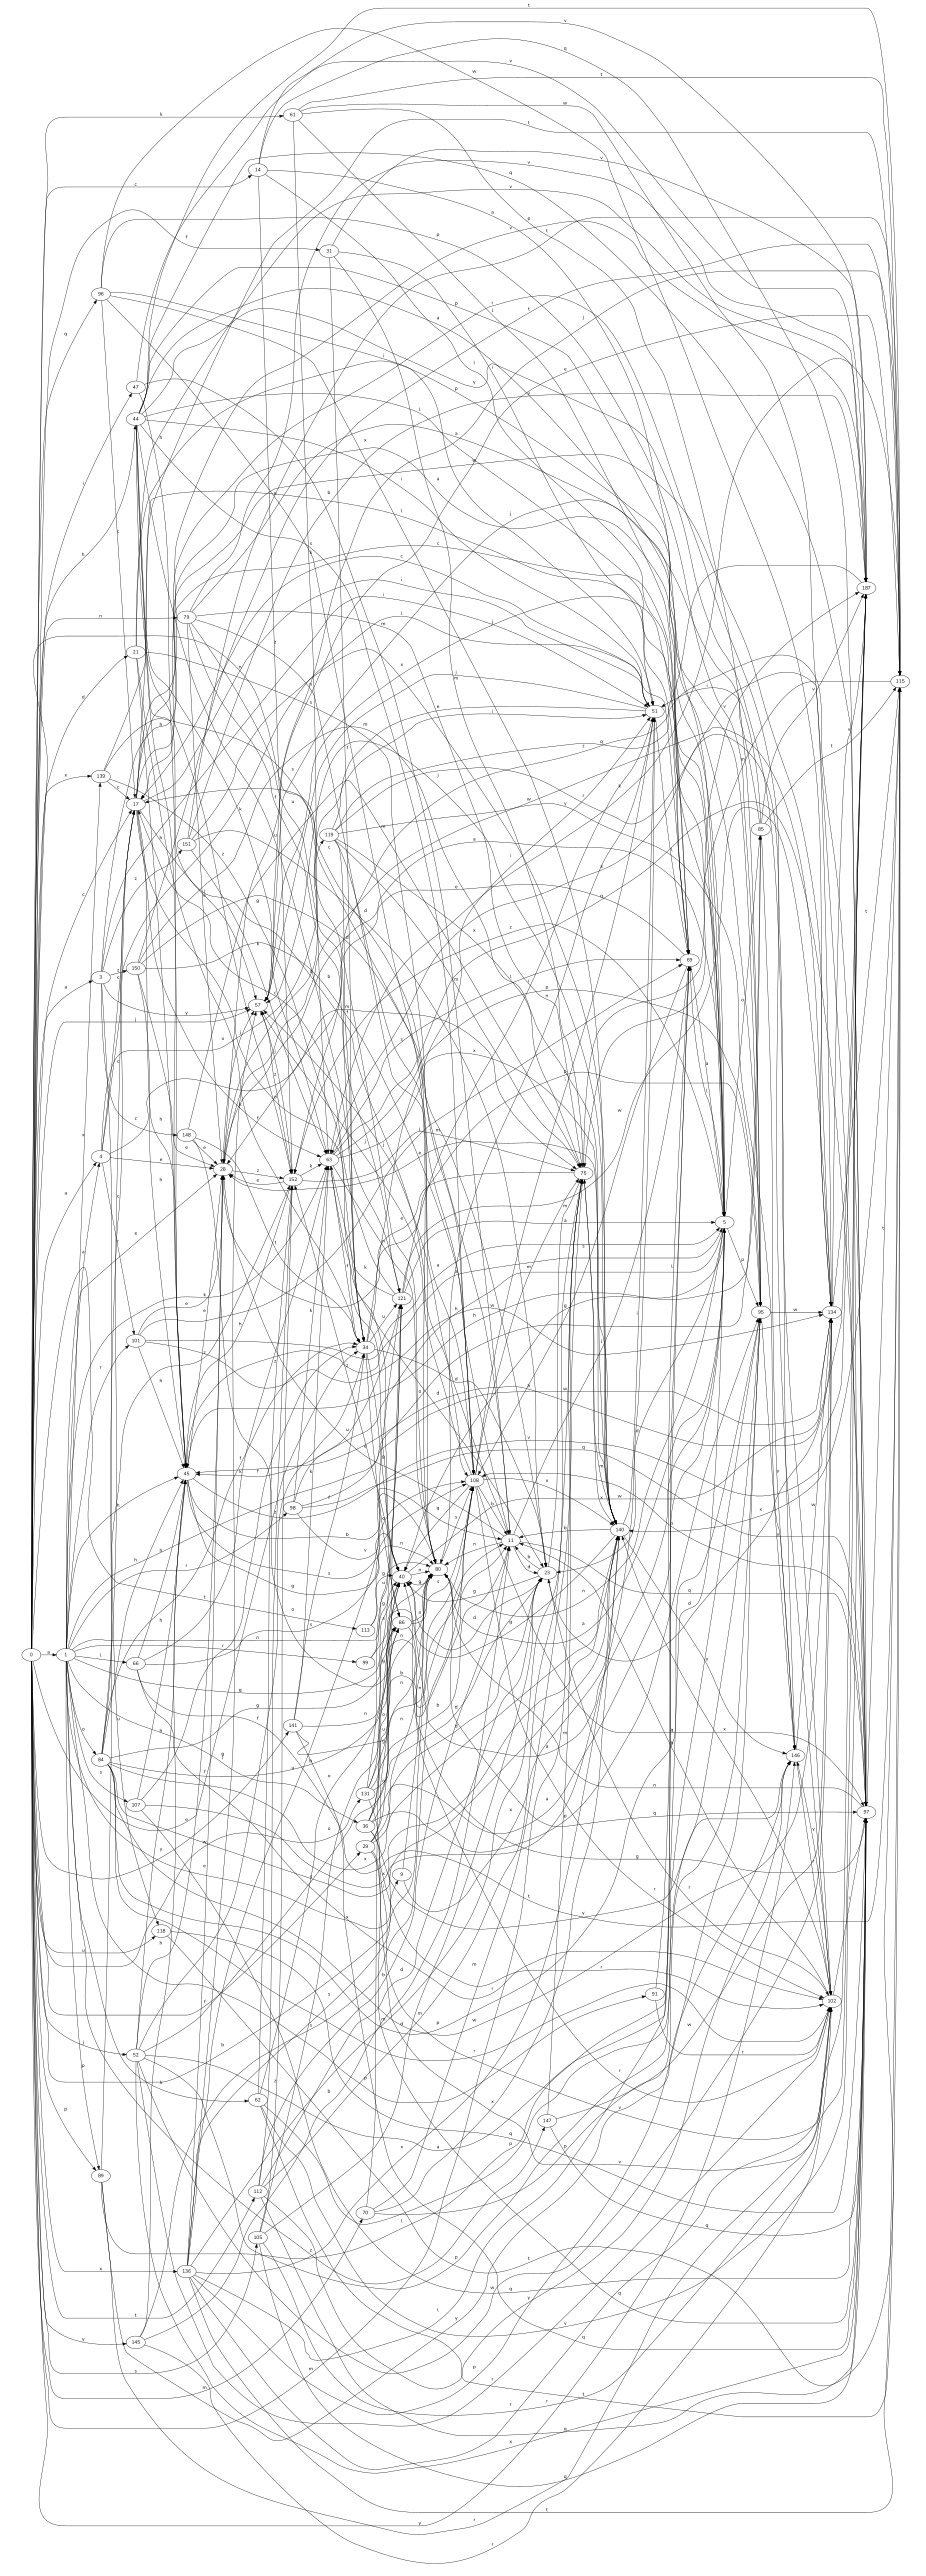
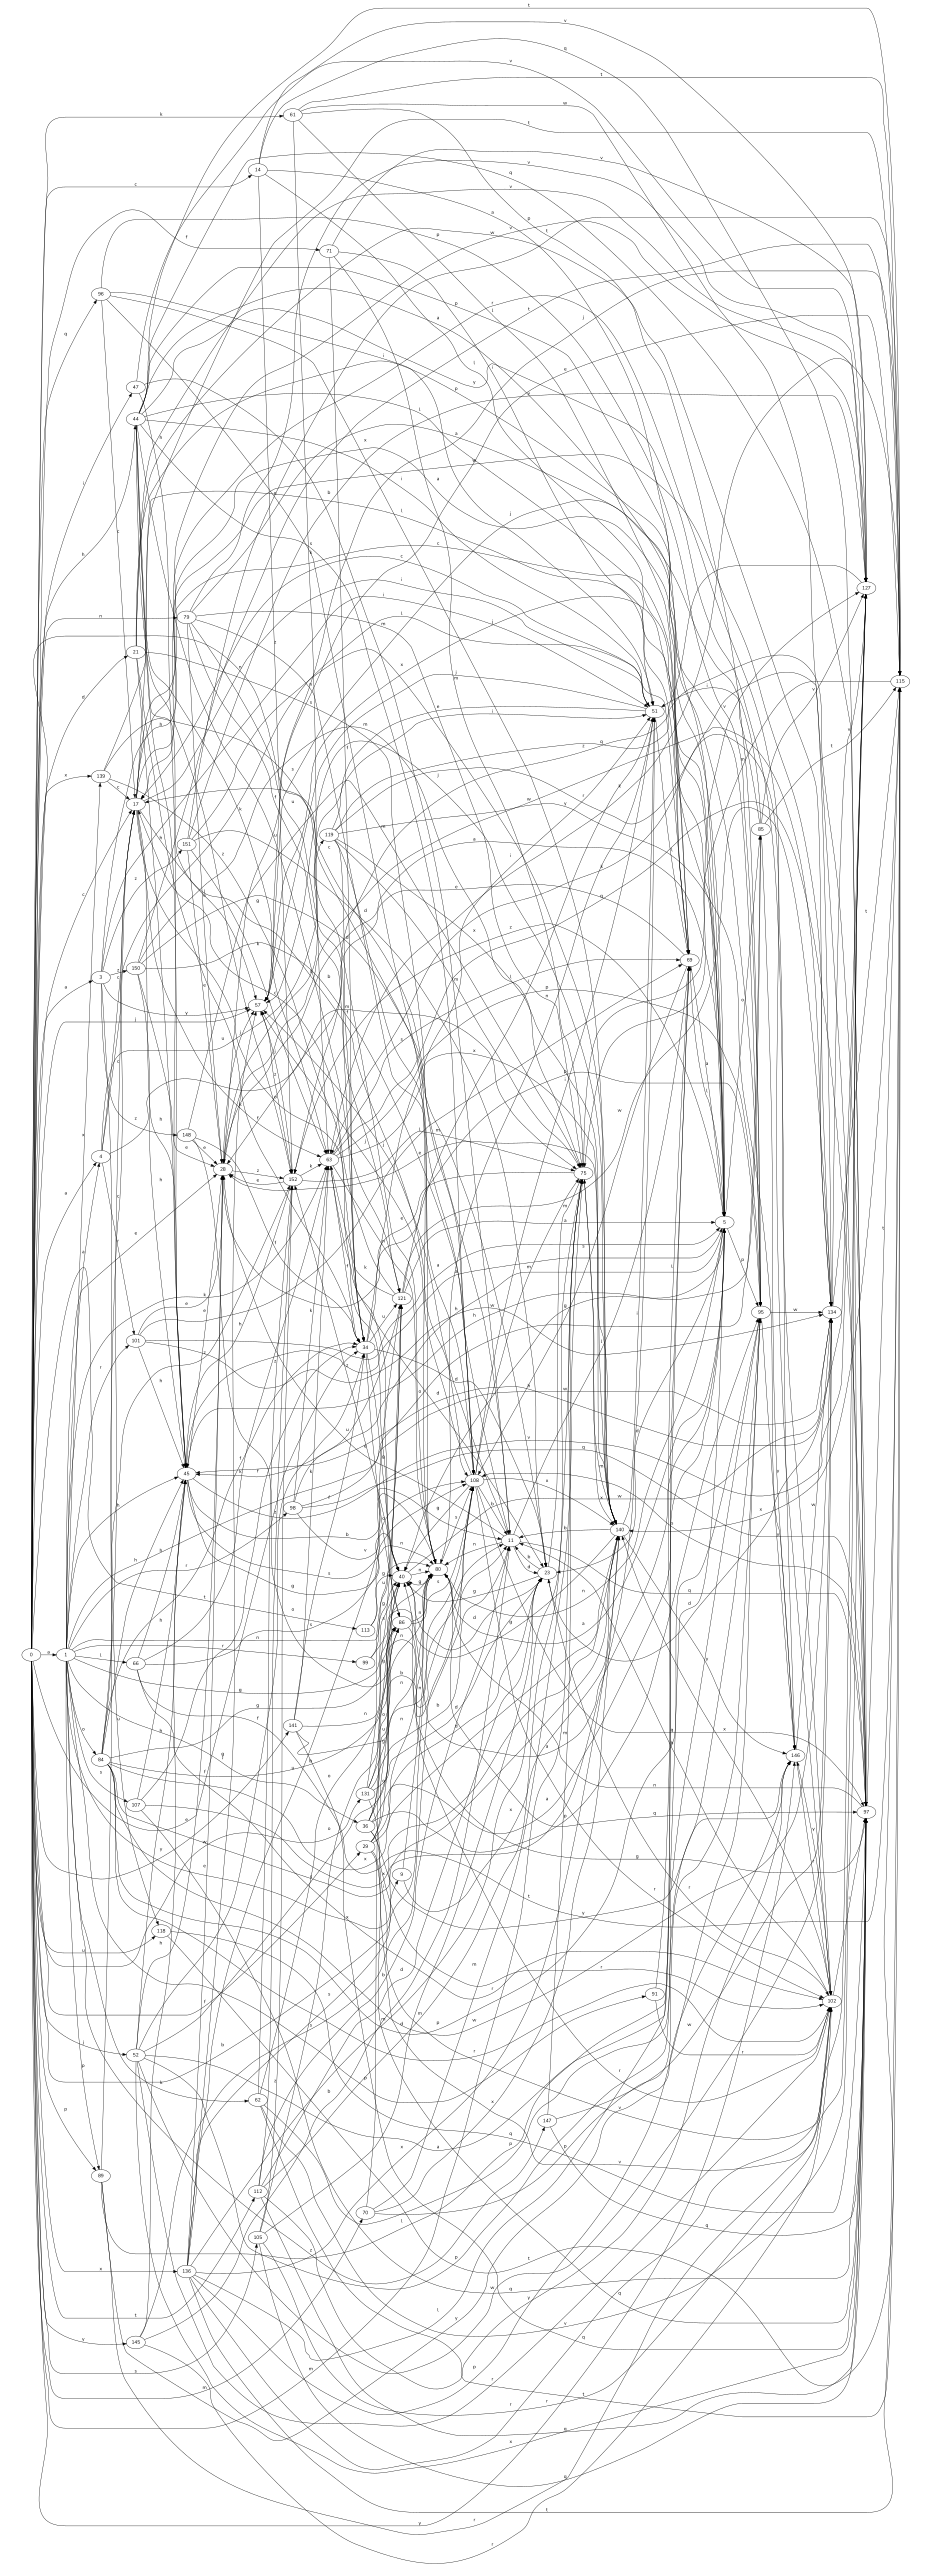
(329, 251) -> (329, 251)
(700, 391) -> (688, 419)
(866, 588) -> (866, 588)
(160, 1163) -> (205, 1005)
